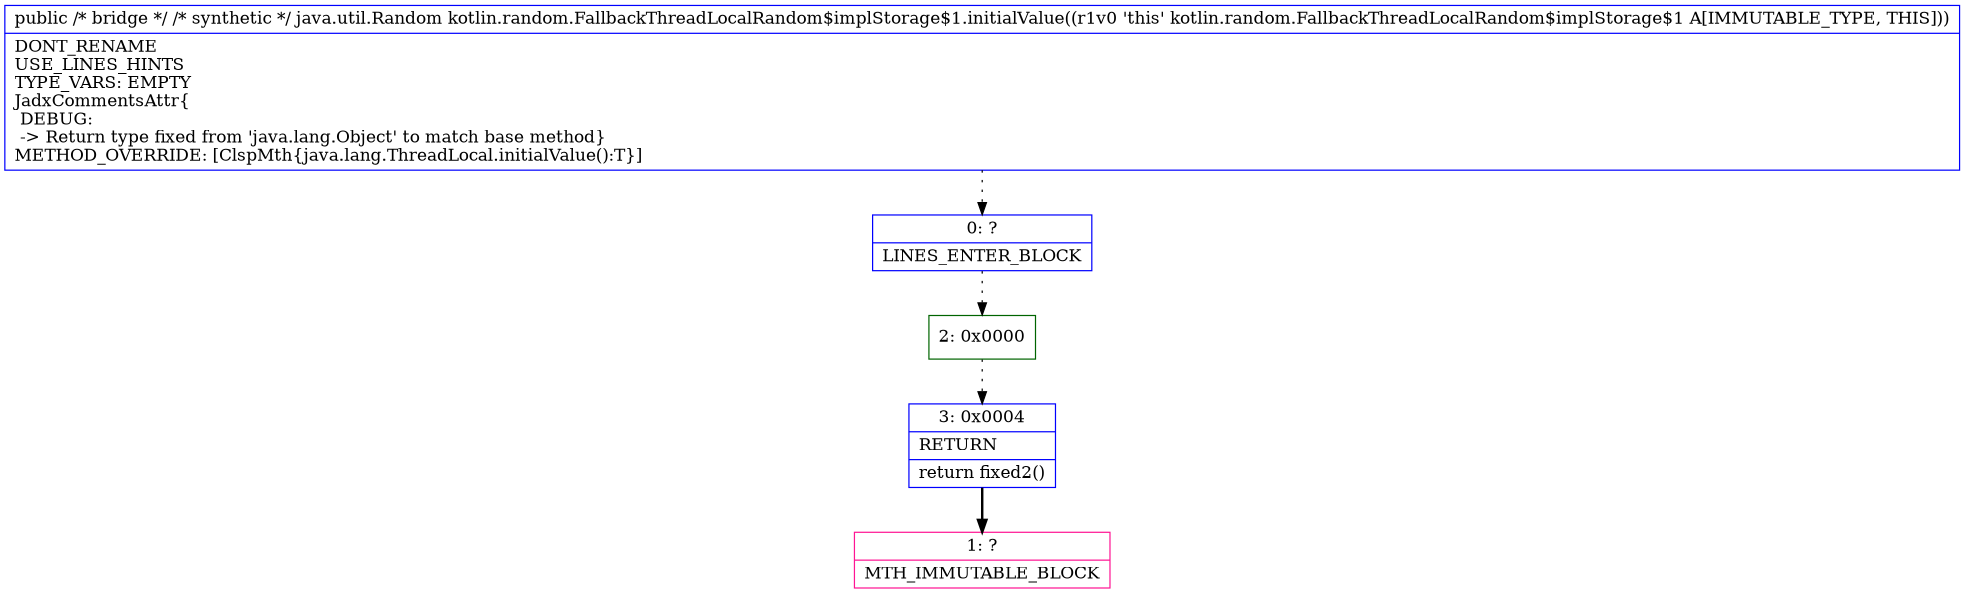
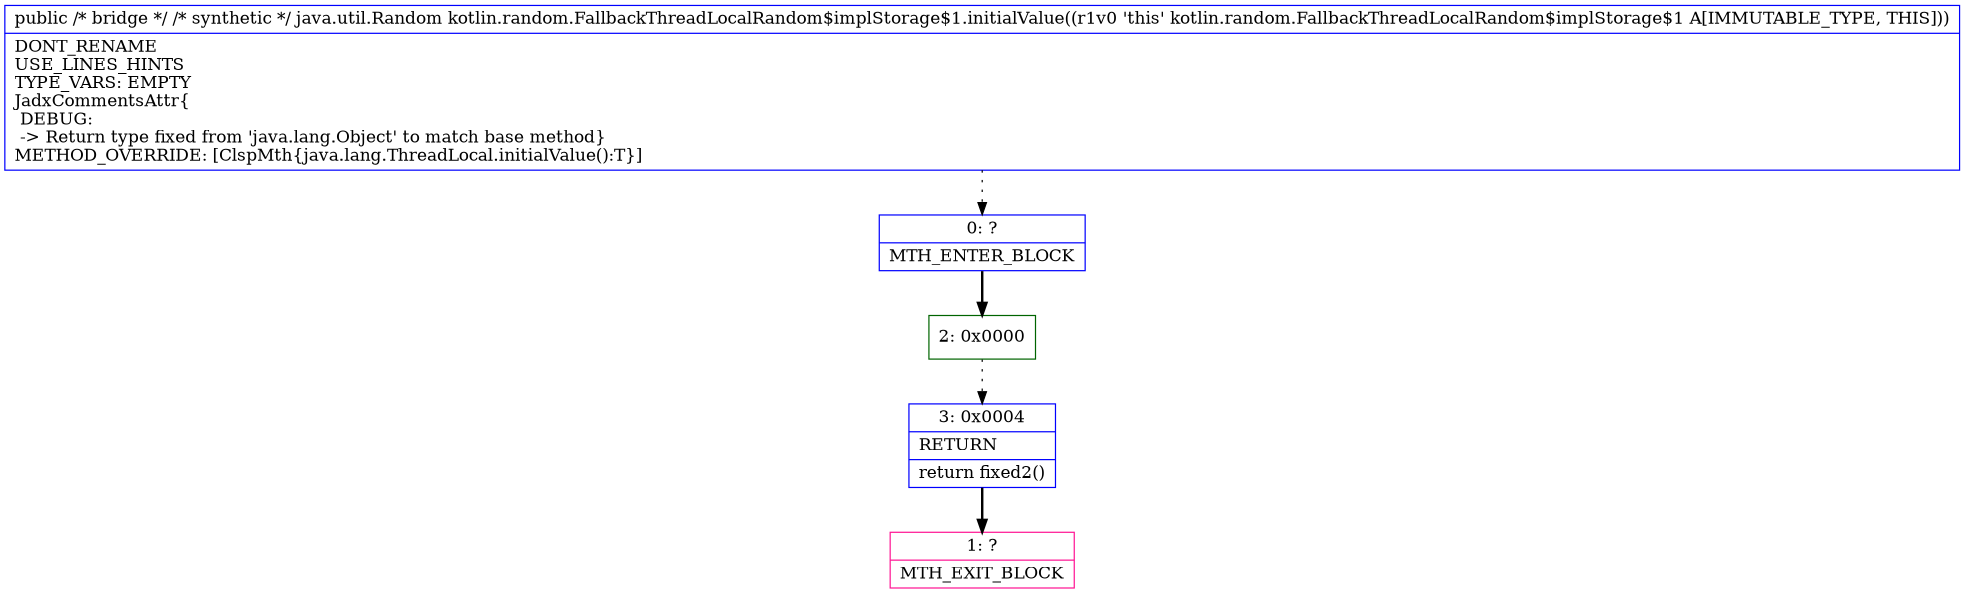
(982, 256) -> (982, 256)
(982, 287) -> (982, 287)
(982, 573) -> (982, 573)
